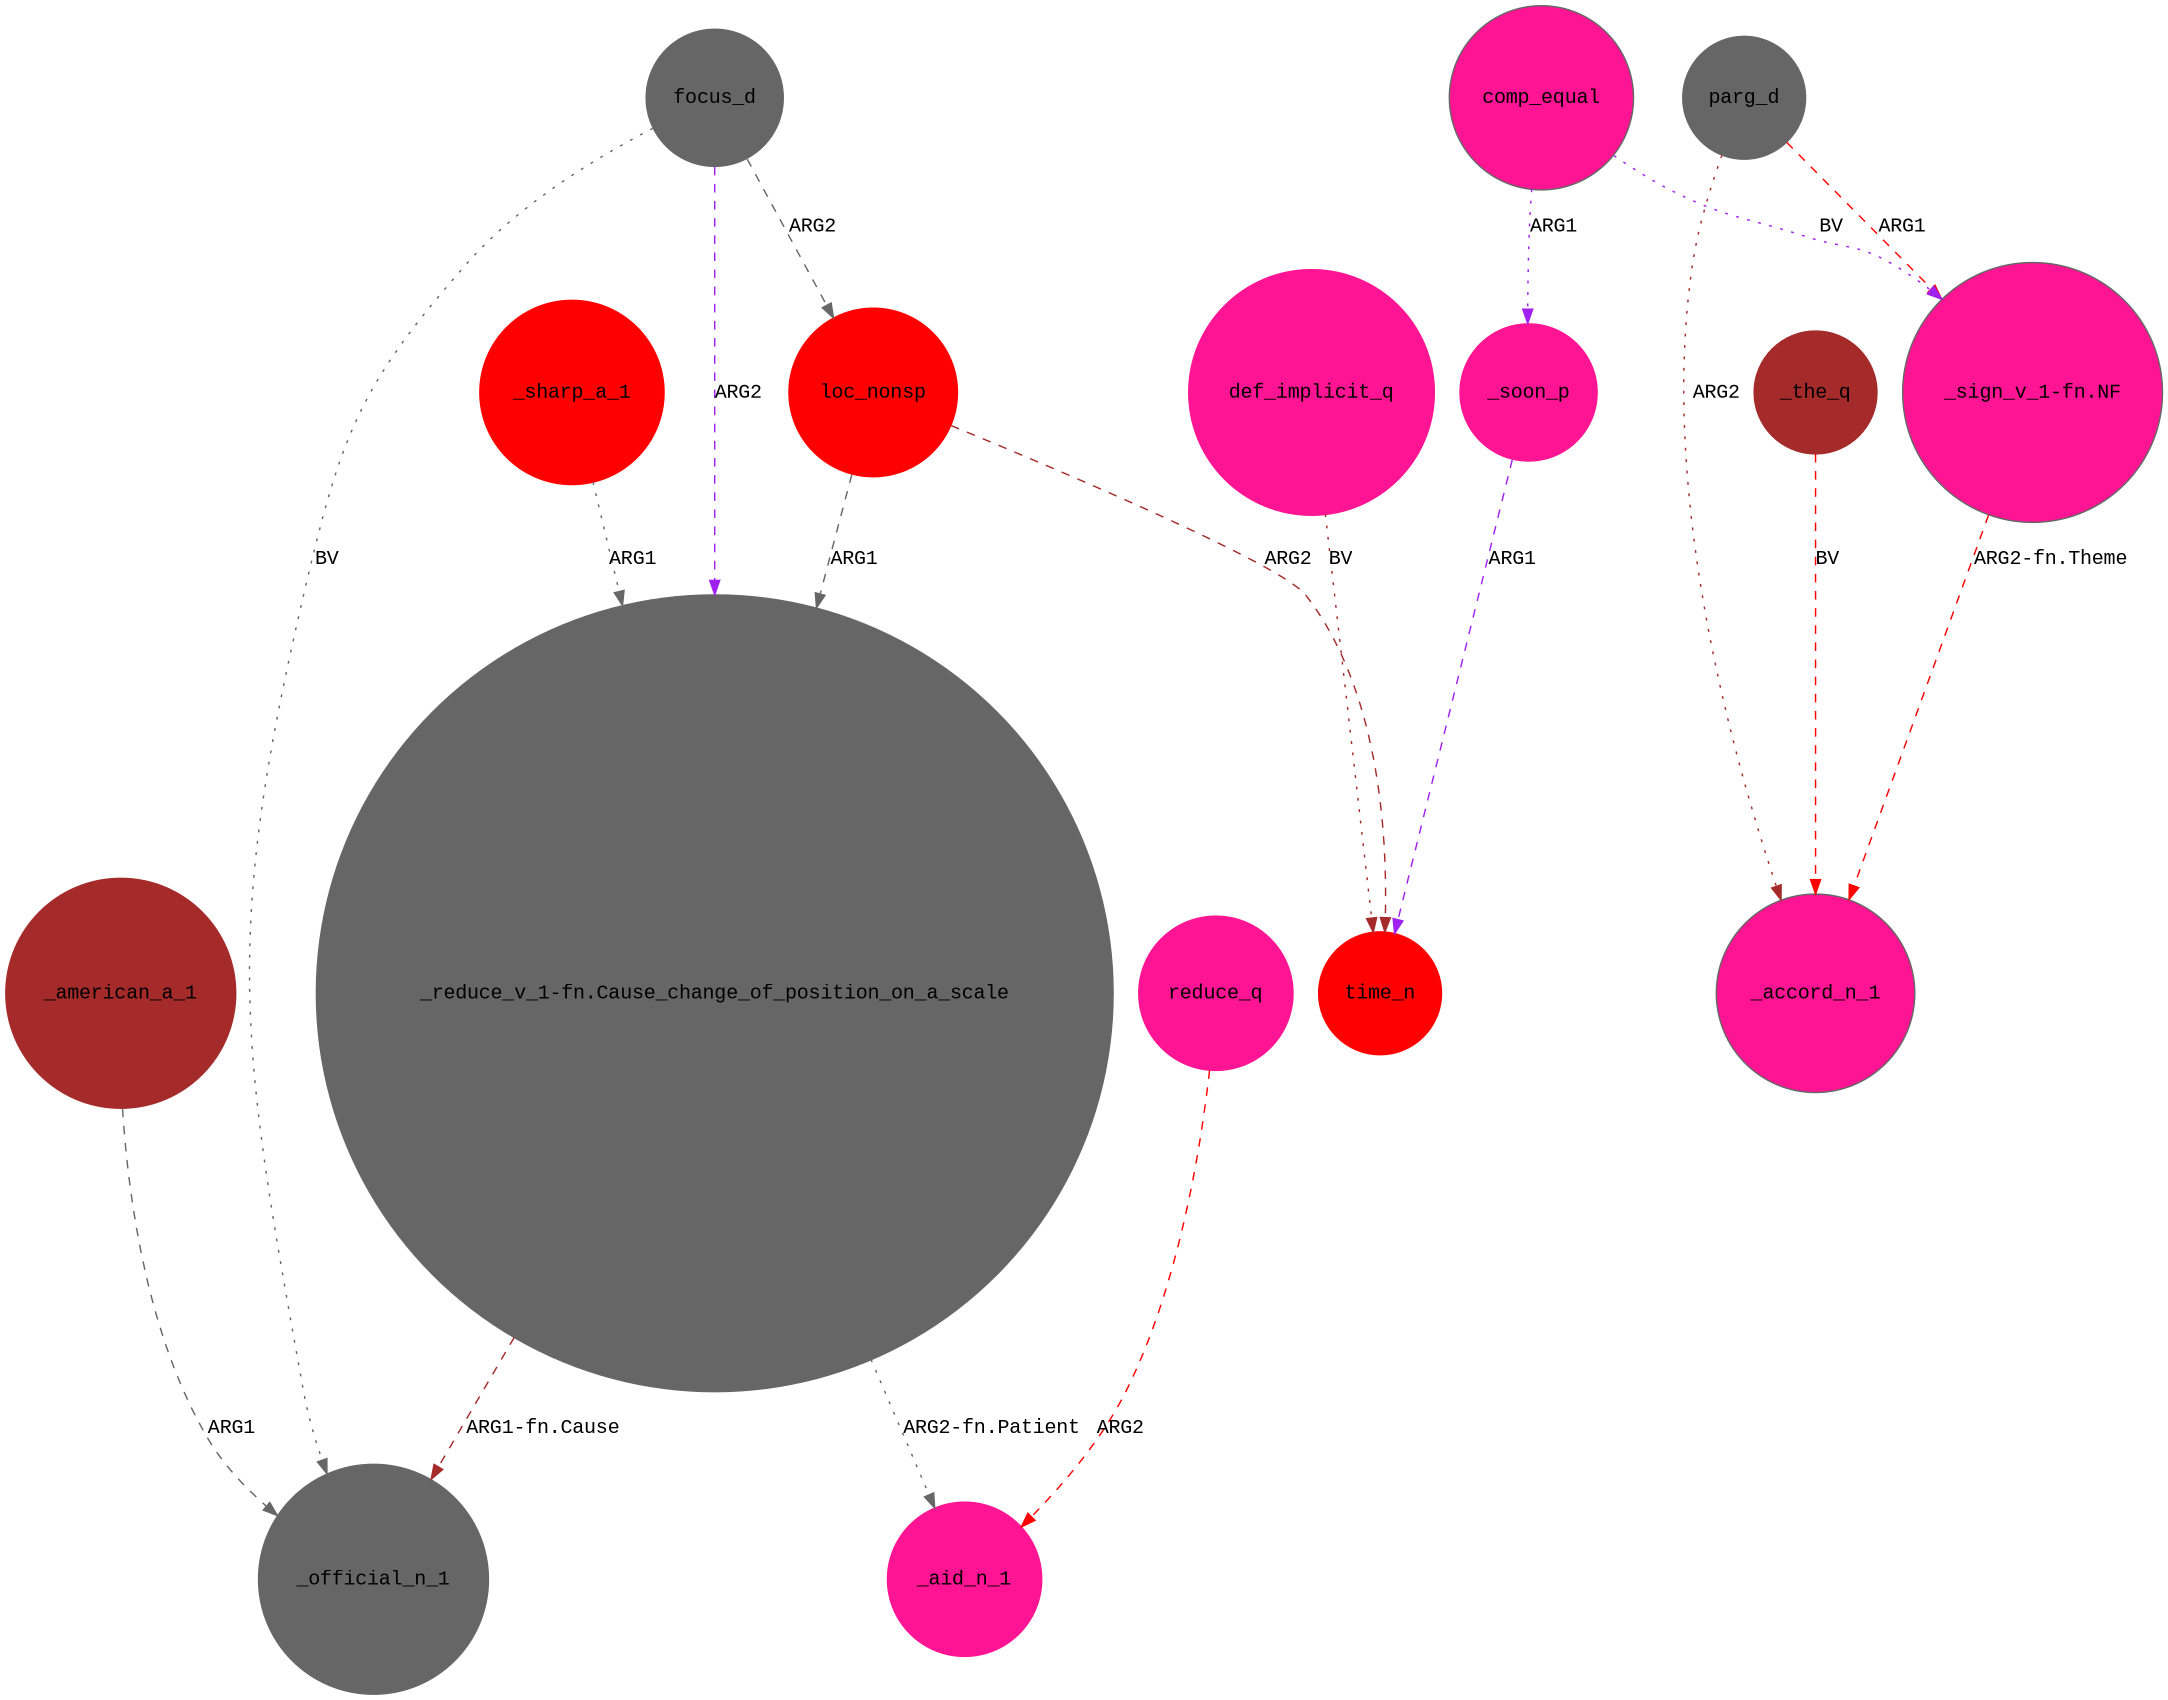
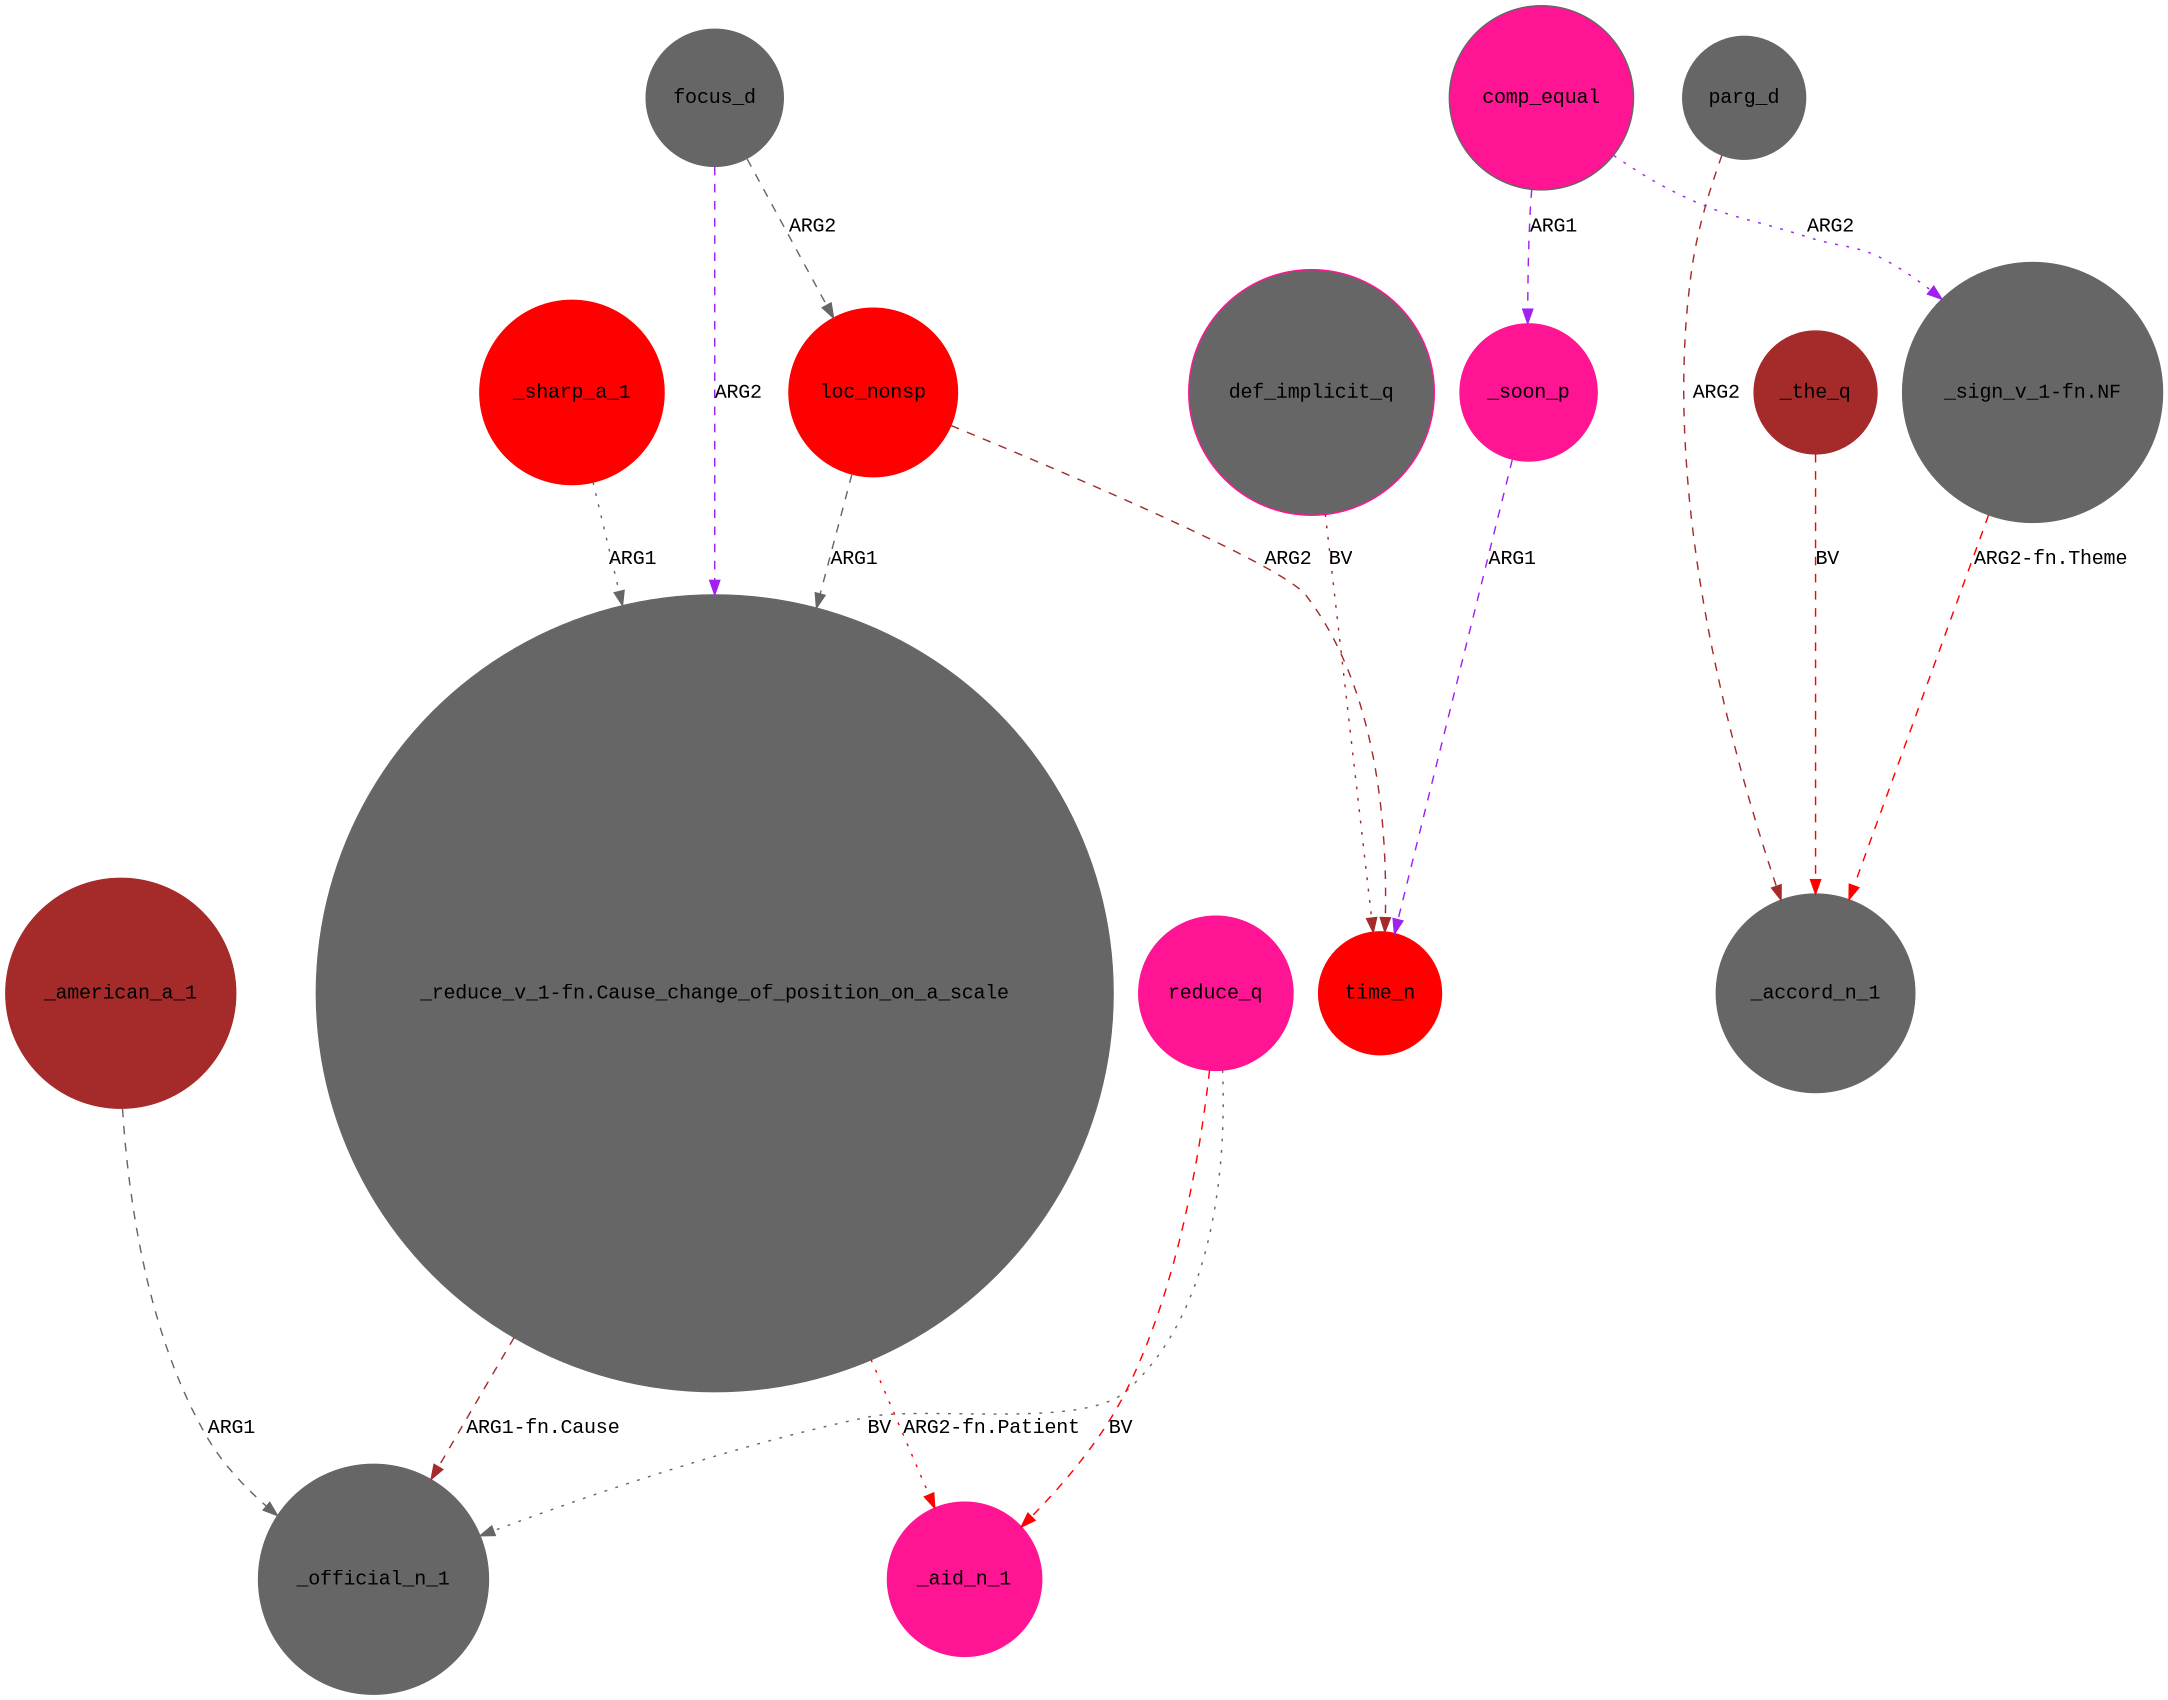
(1859, 215) -> none
(1831, 226) -> (1831, 226)
(1529, 249) -> (1529, 249)
(1312, 392) -> (1312, 392)
(2033, 392) -> (2033, 392)
(1692, 523) -> (1692, 523)
(276, 727) -> (976, 1414)
(1816, 993) -> (1816, 993)
(900, 1427) -> (900, 1427)
(1121, 1428) -> (1121, 1428)
